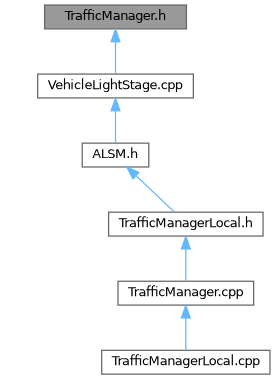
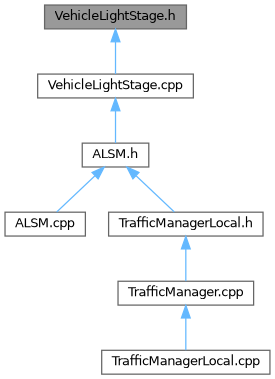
(116, 17) -> (116, 17)
none -> (45, 224)
